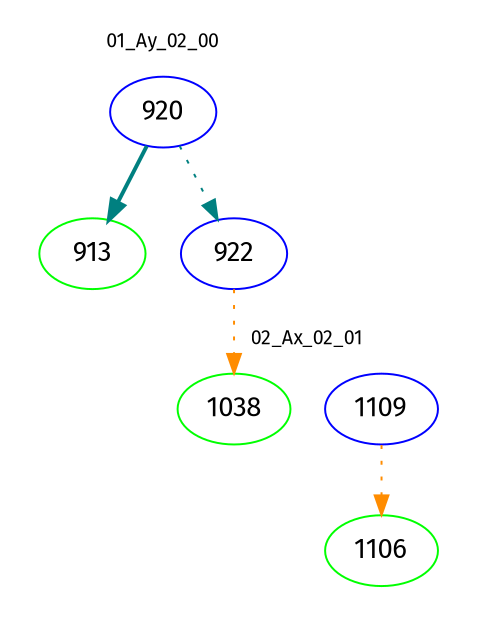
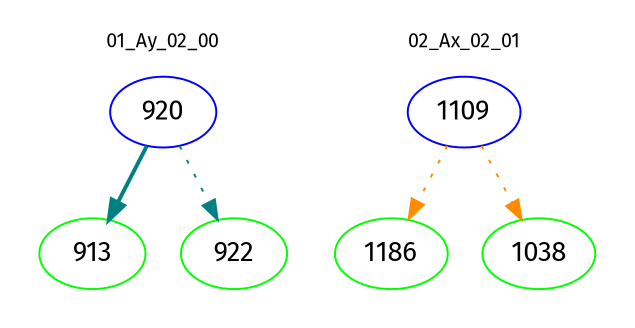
(234, 254) -> (234, 254)
(234, 333) -> (497, 174)
(382, 551) -> (391, 254)
